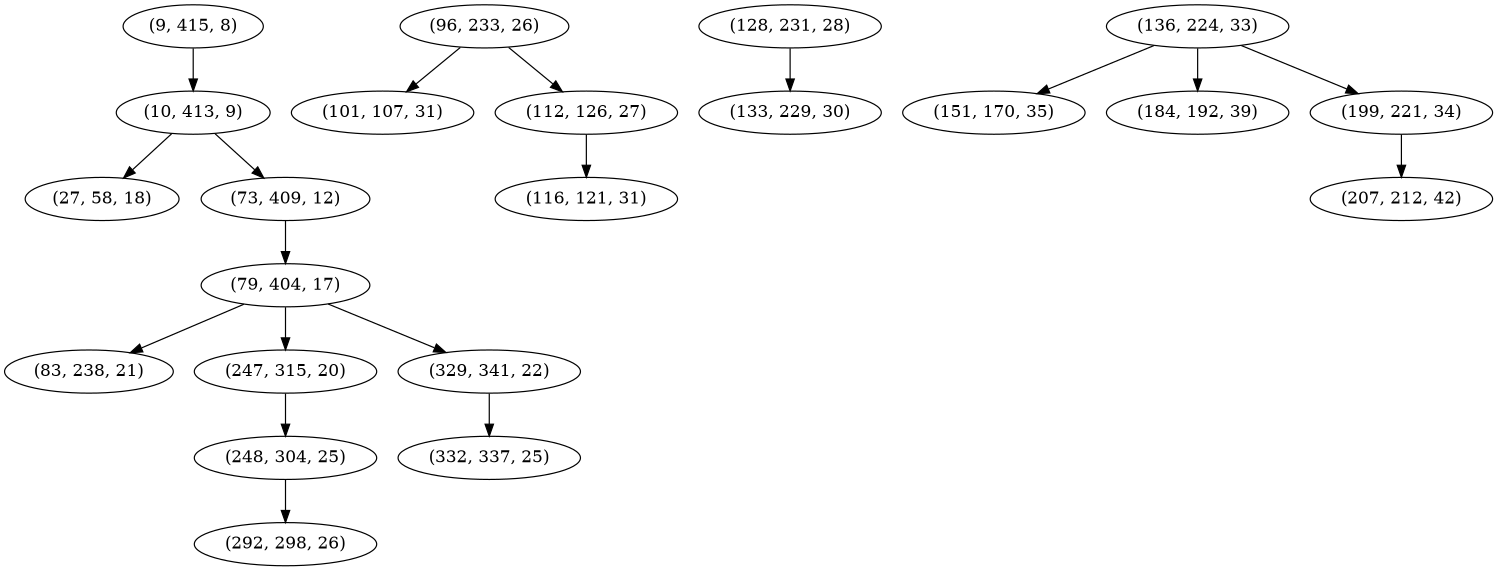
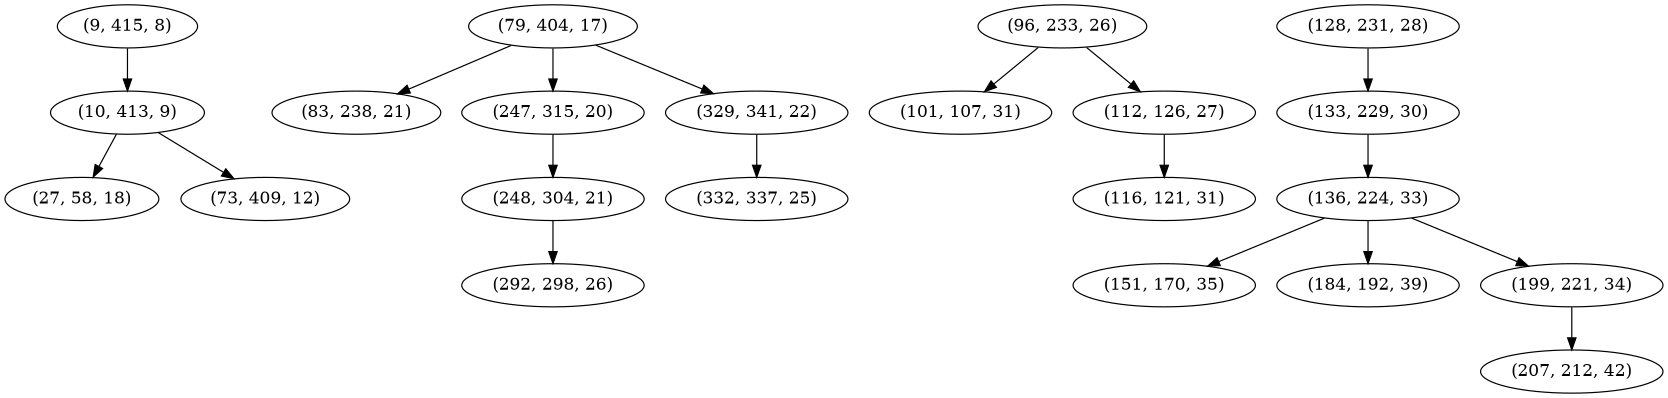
none -> (1368, 150)
(285, 236) -> none
(285, 458) -> (553, 199)
